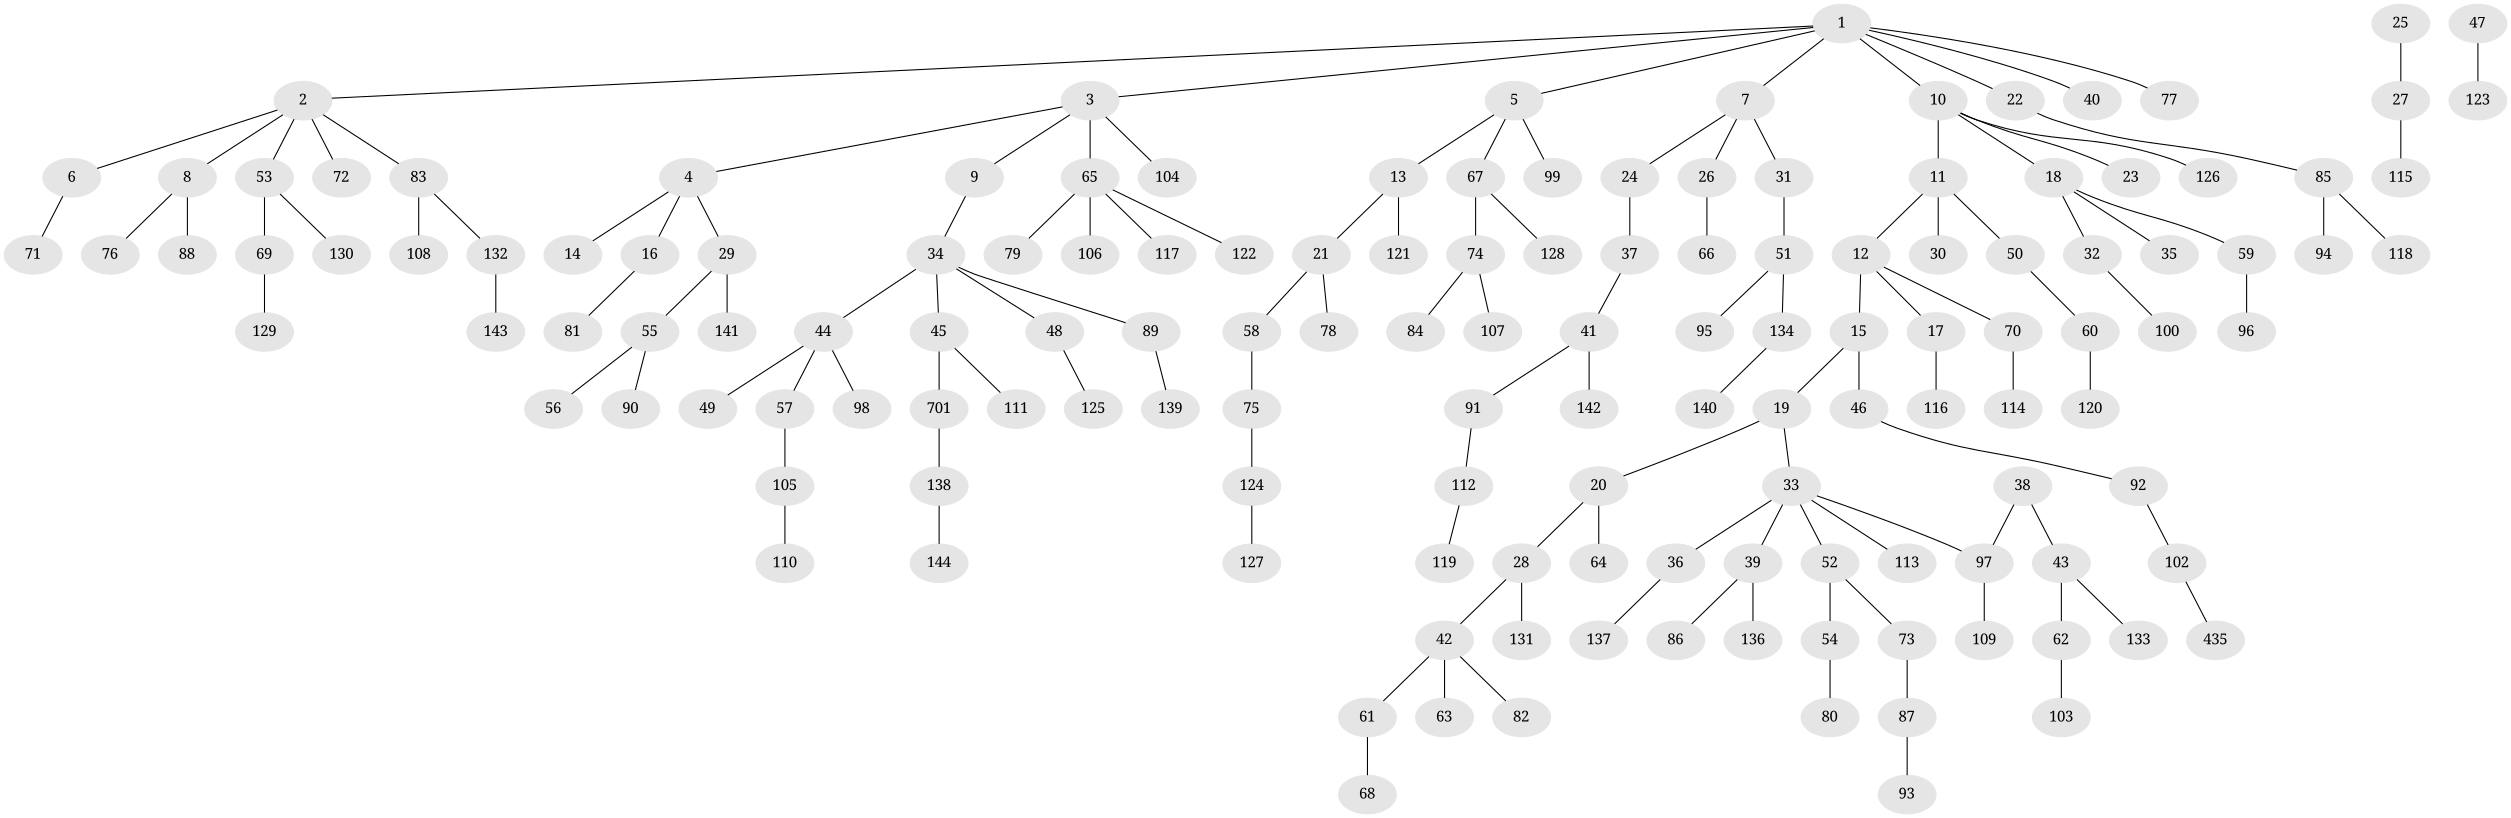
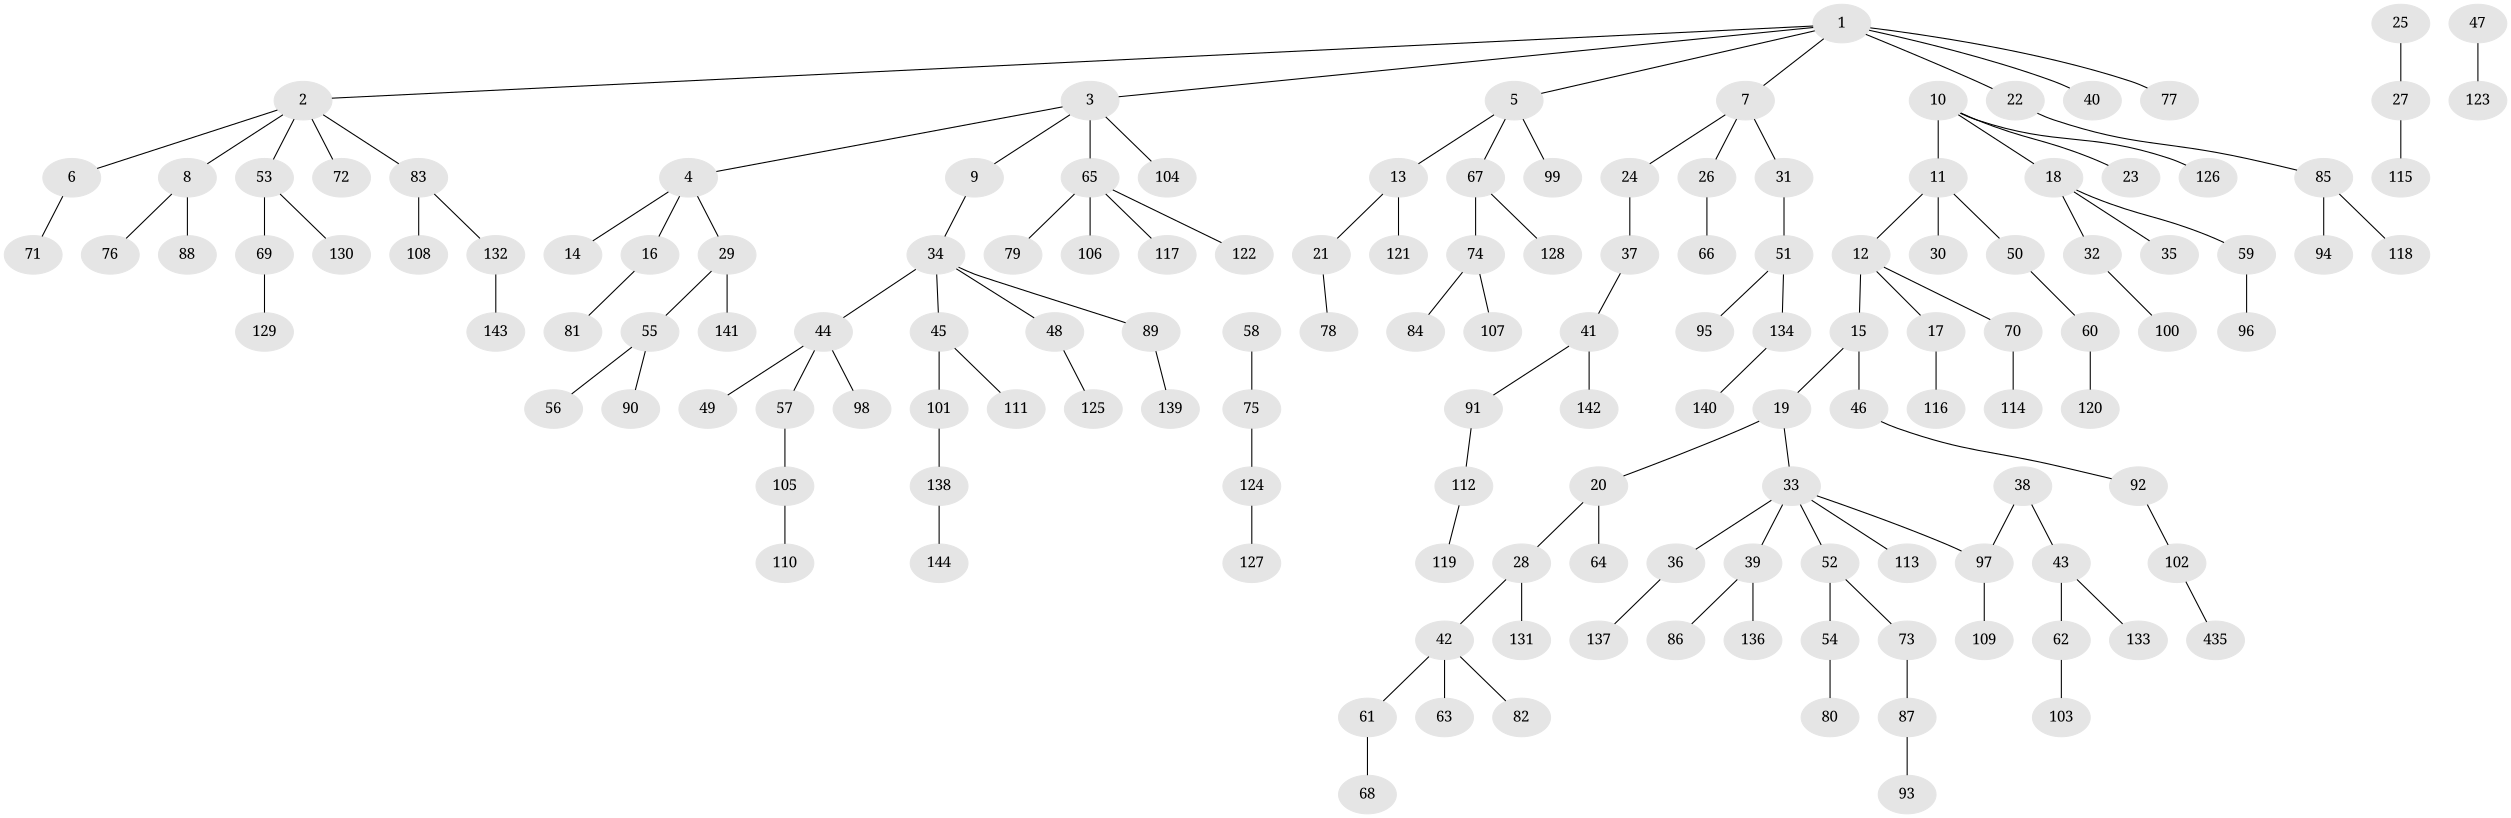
(1890, 62) -> none
(1287, 293) -> none
(939, 409) -> (939, 409)
